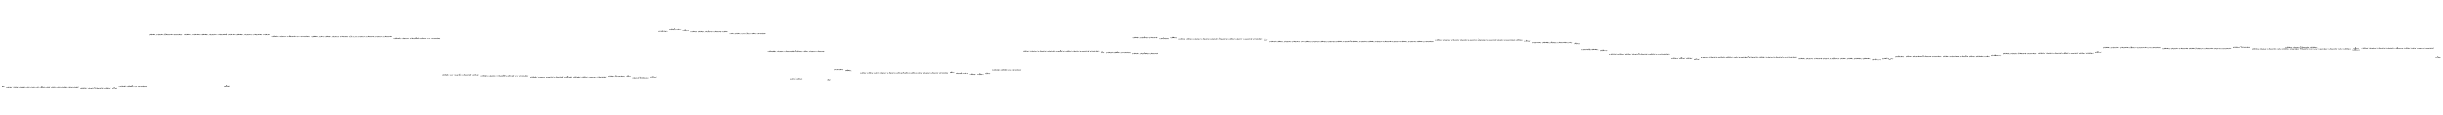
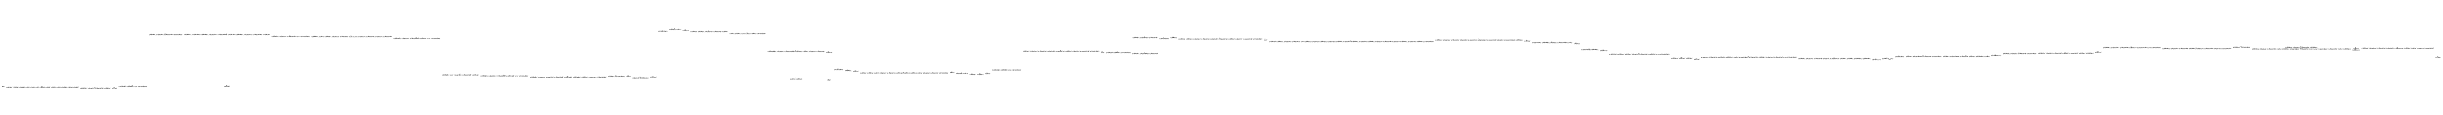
none -> (829, 53)
none -> (856, 71)
